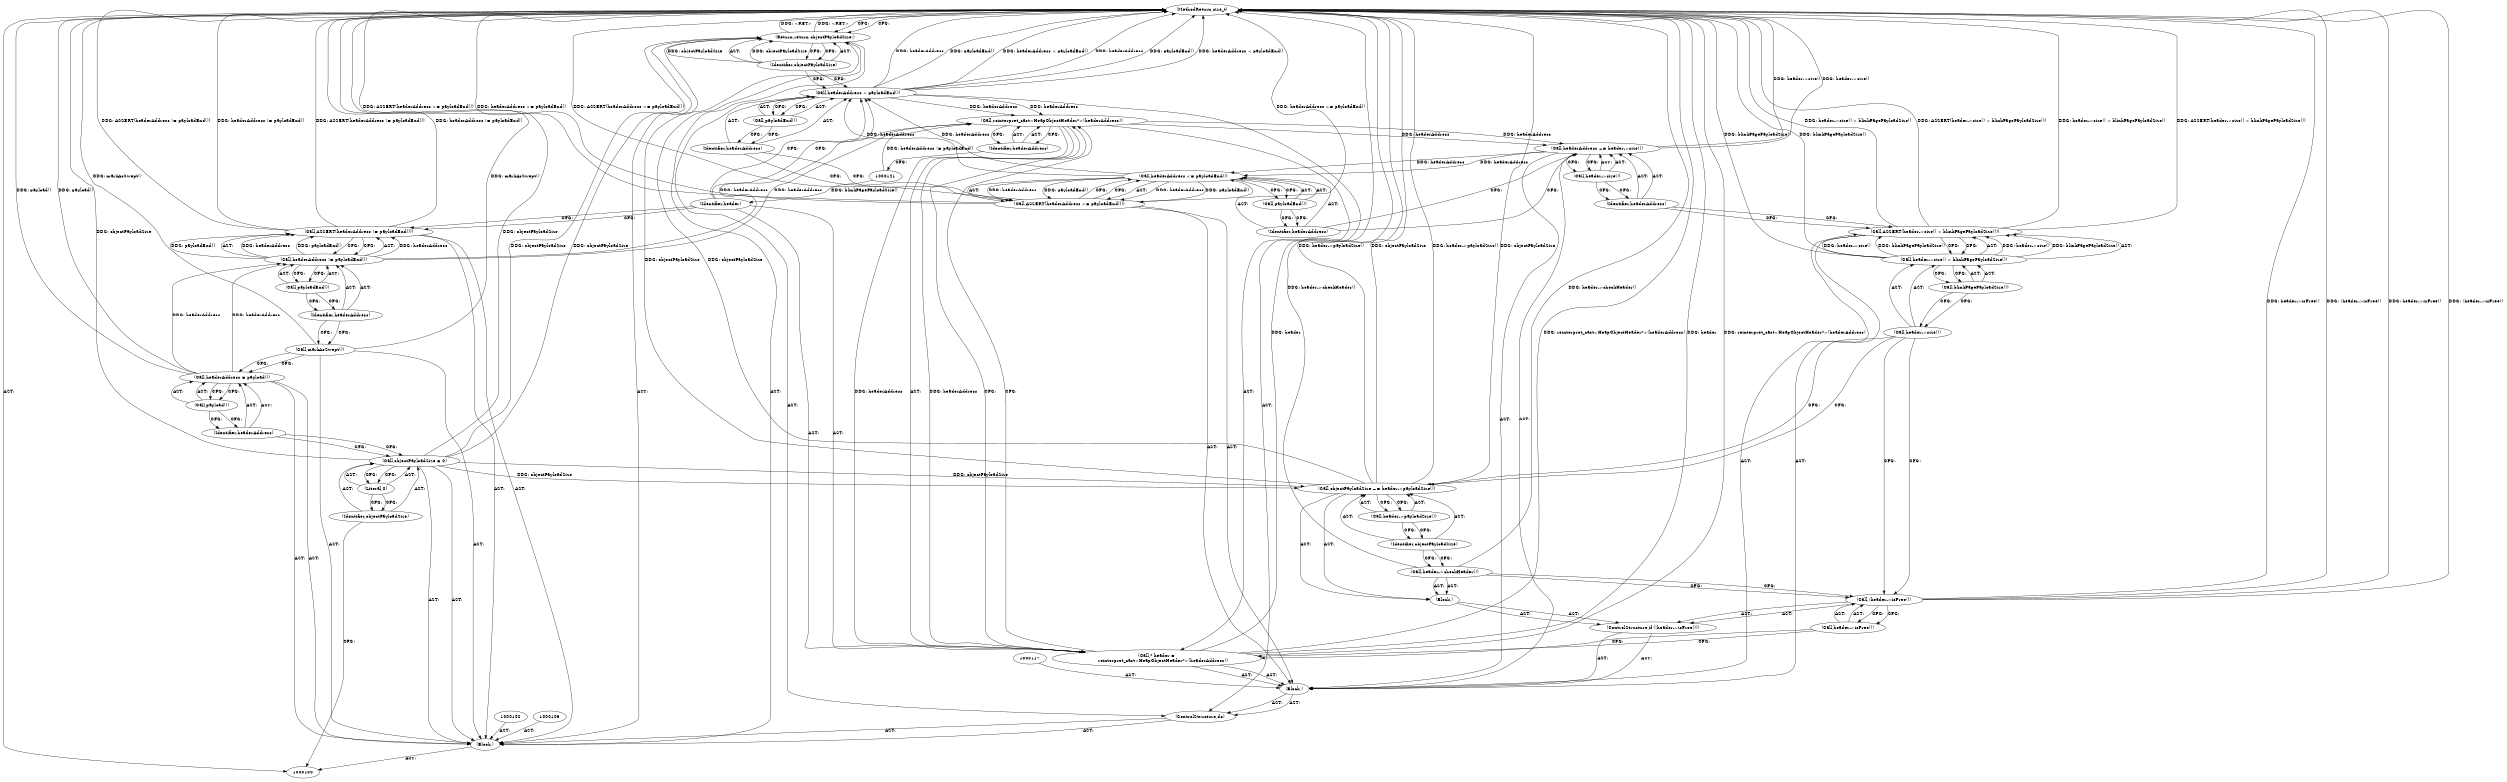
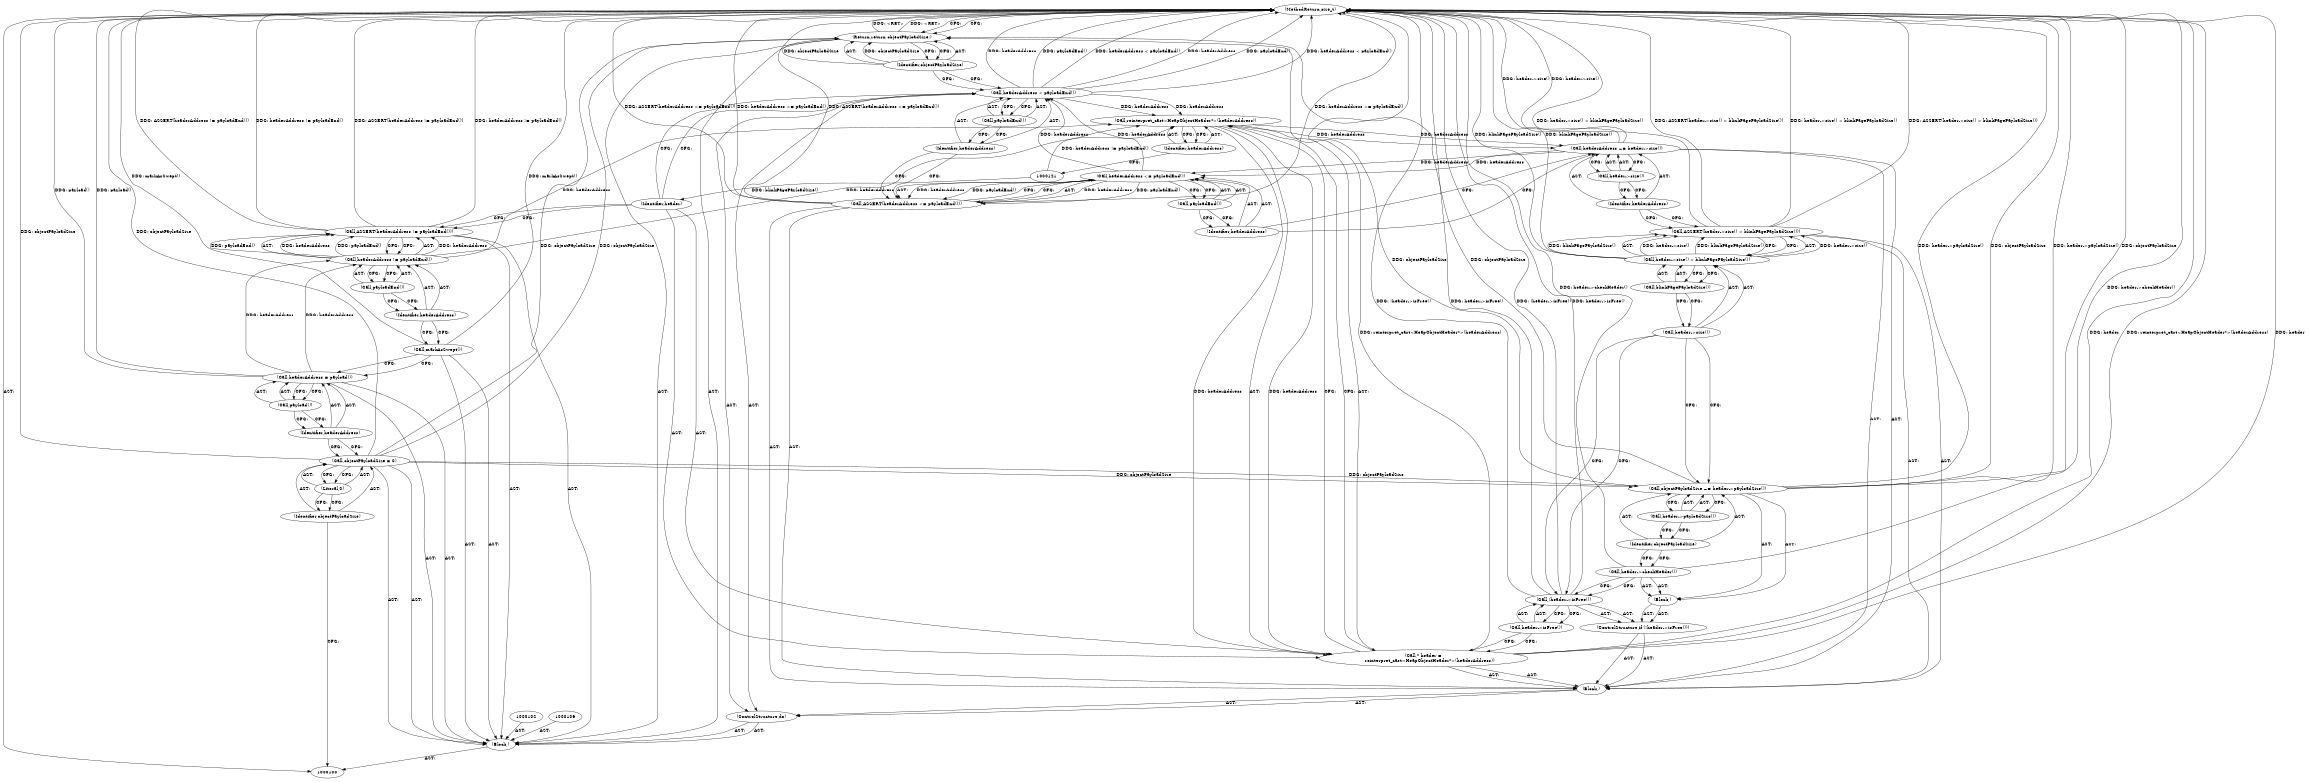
(1030, 658) -> none
